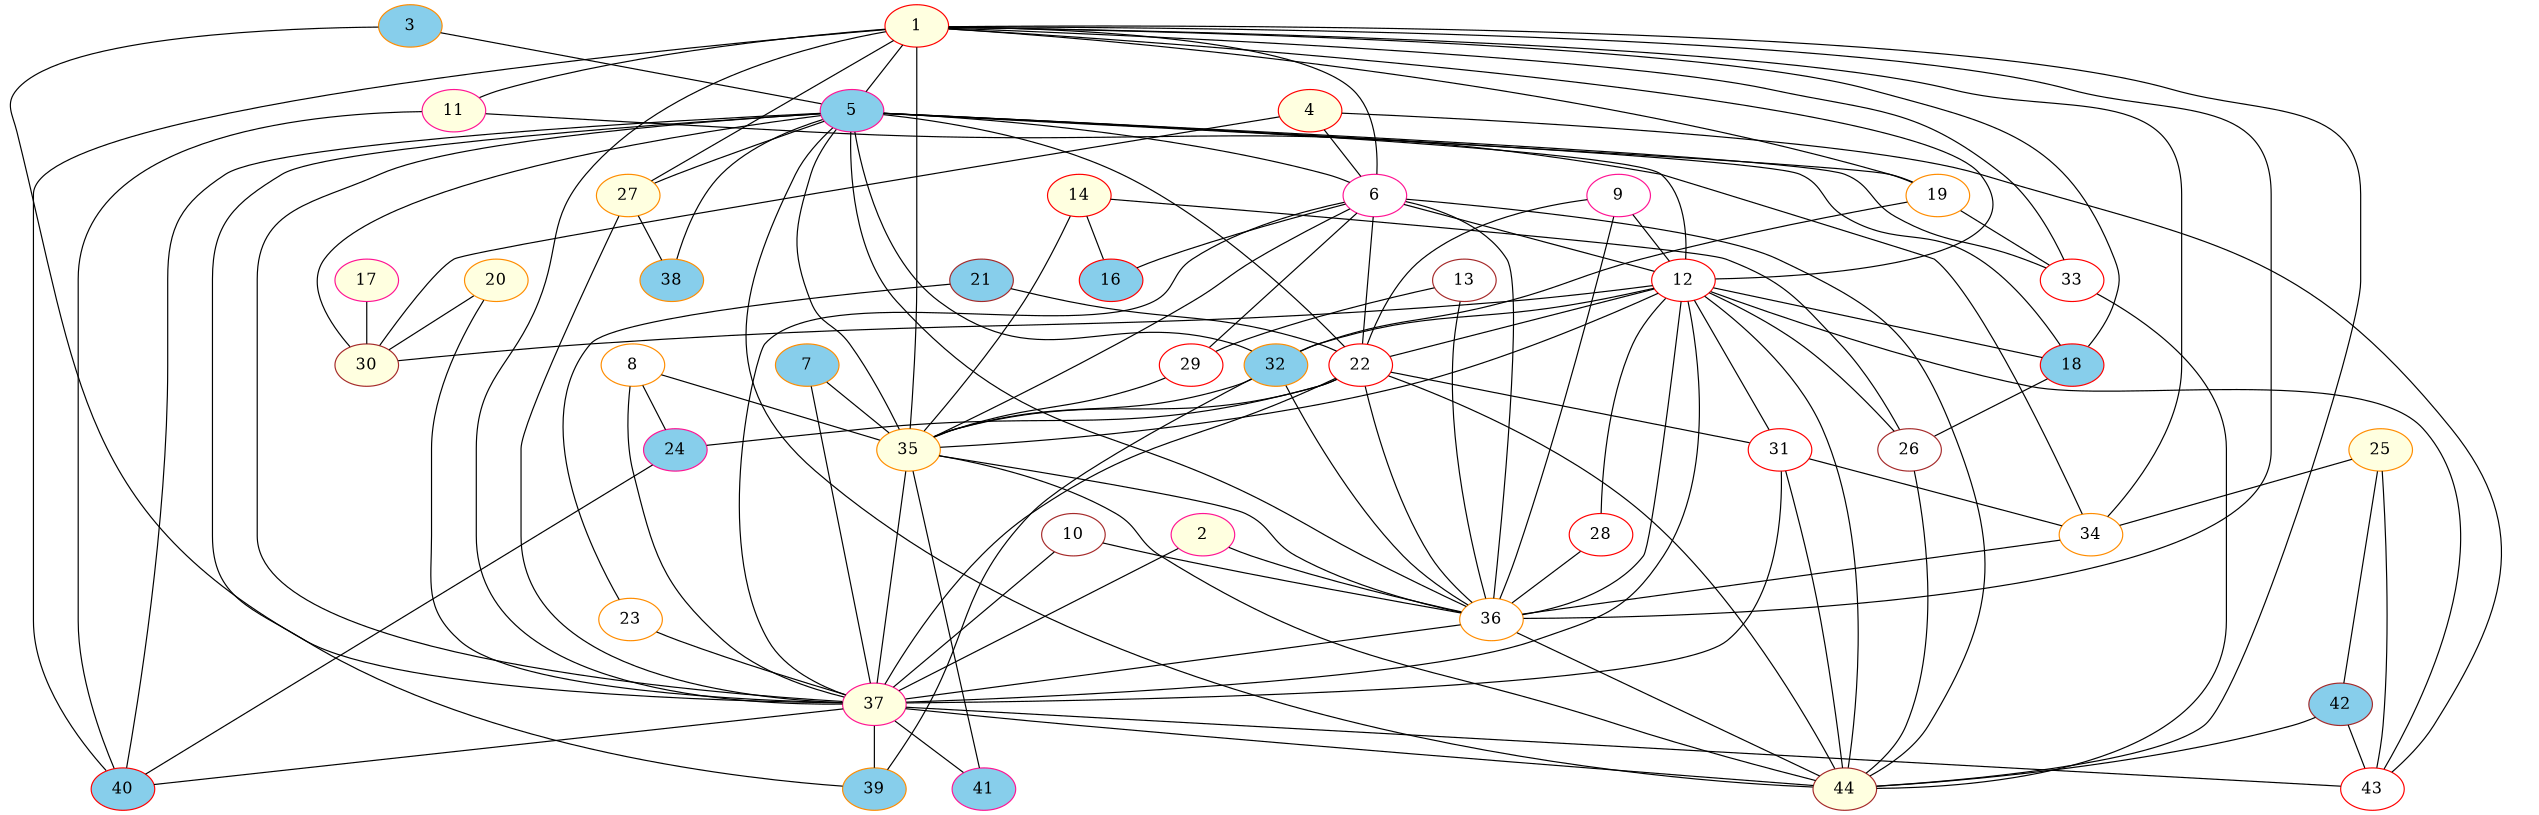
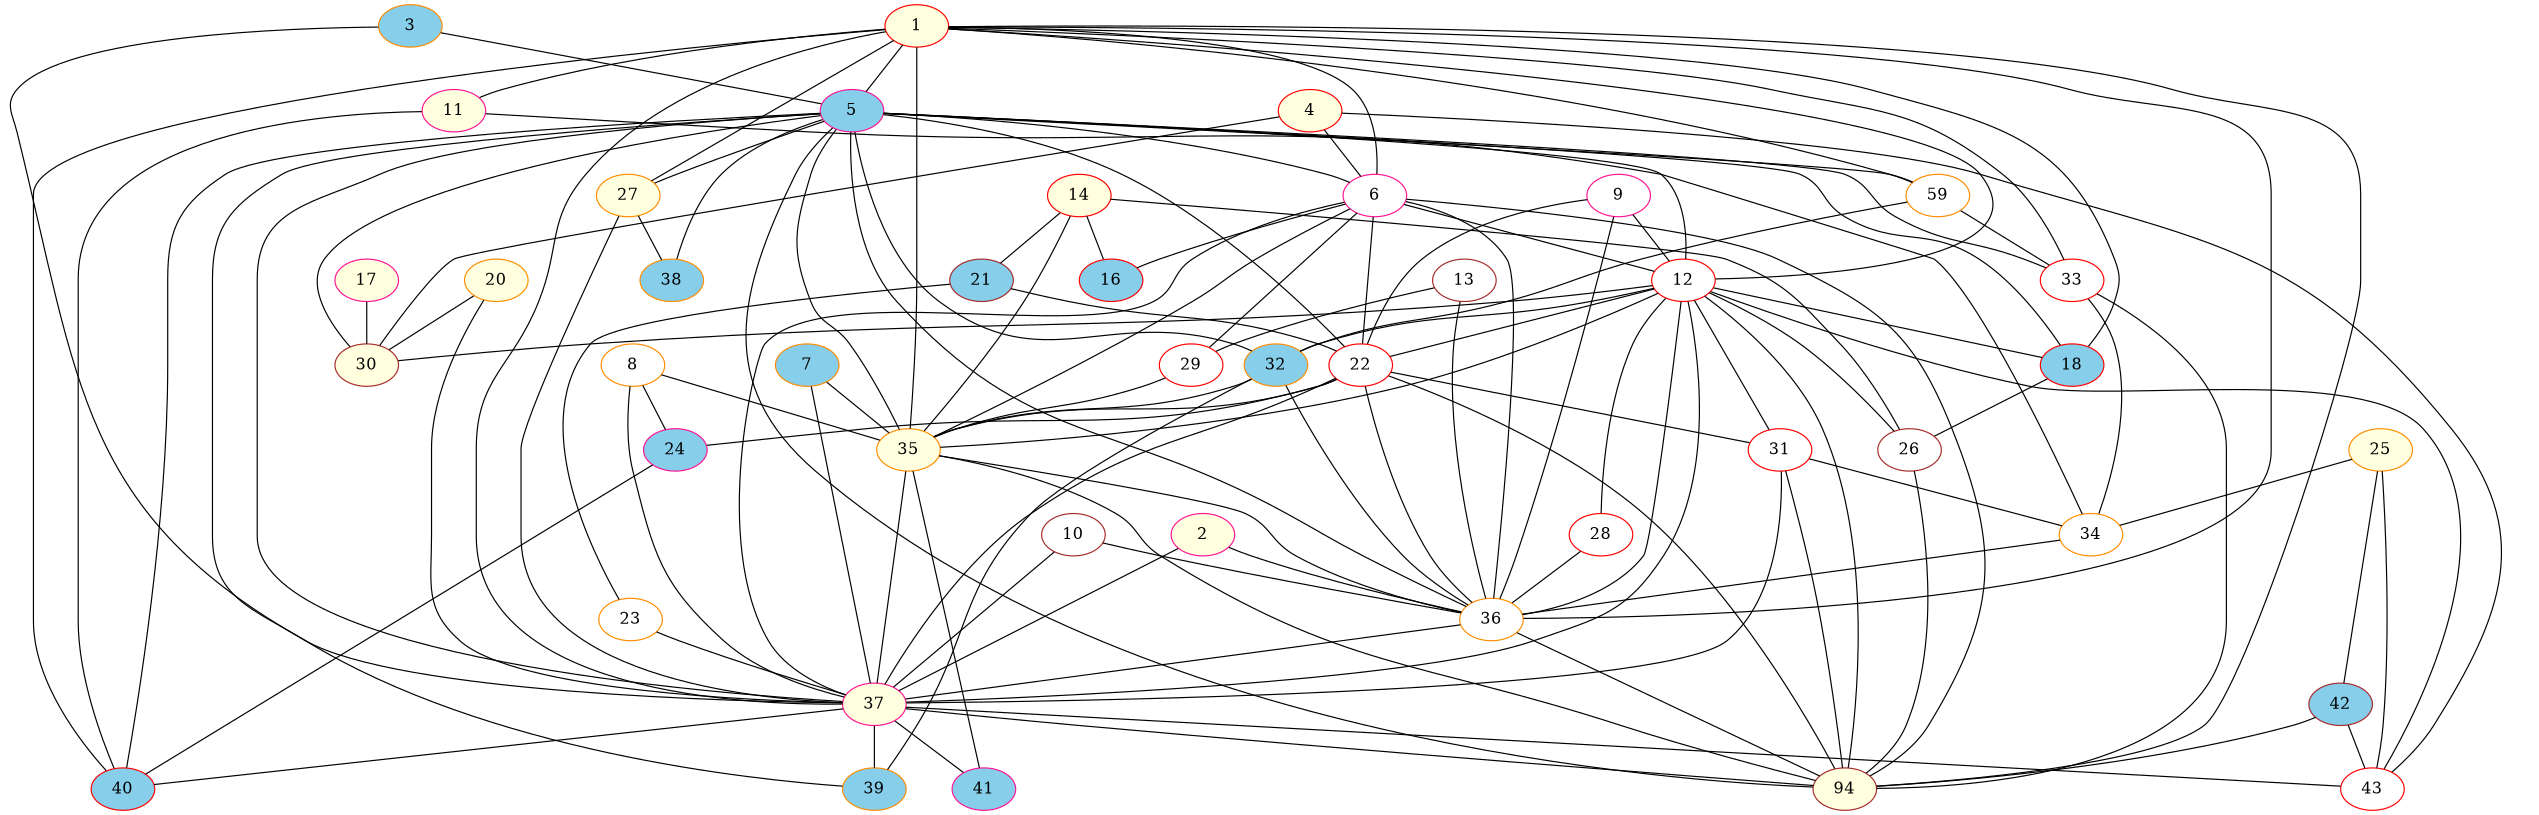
(1763, 63) -> (2121, 404)
(1938, 196) -> (1938, 196)
none -> (1030, 238)
(1845, 789) -> (1845, 789)
